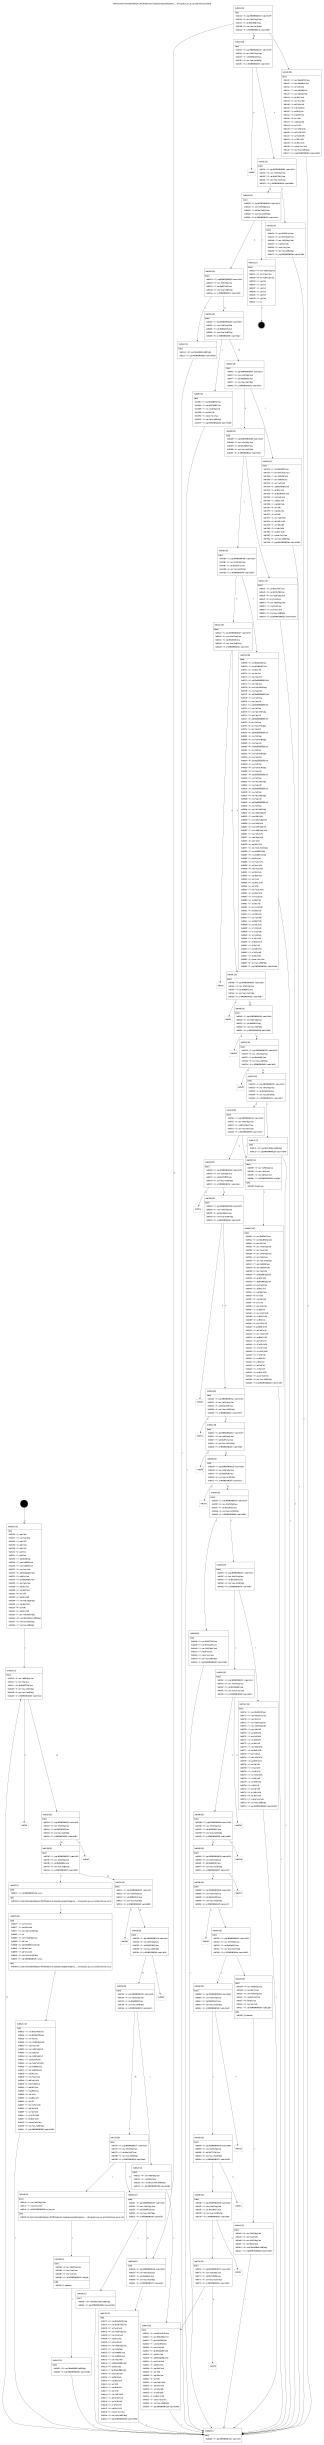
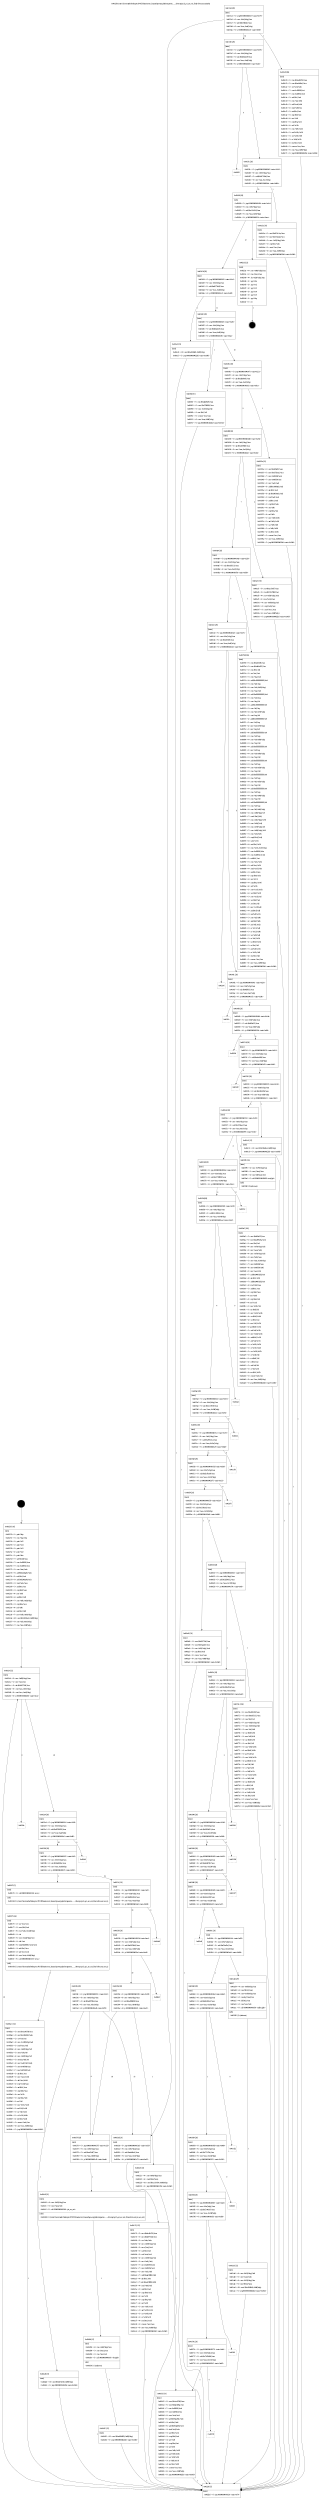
(126, 2177) -> (90, 2072)
